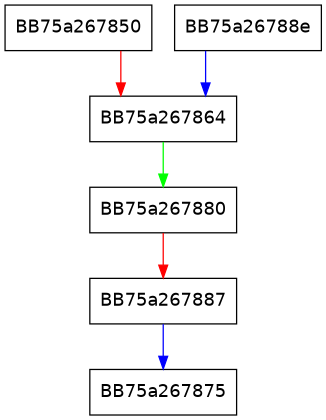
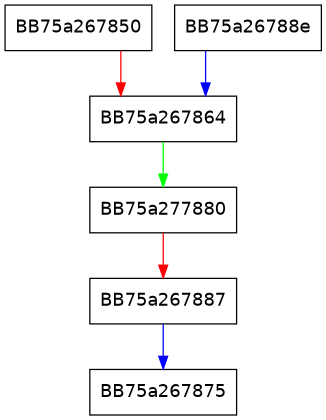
(163, 210) -> (163, 210)
